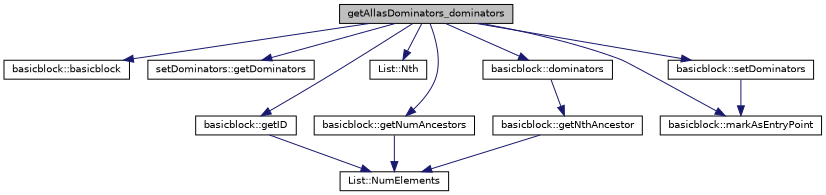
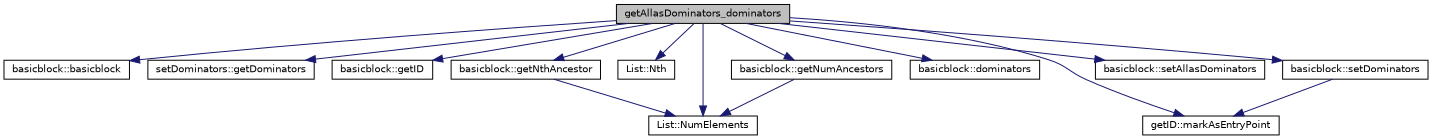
none -> (1180, 70)
(556, 93) -> (619, 40)
(741, 125) -> (1211, 125)
(315, 152) -> (703, 65)
